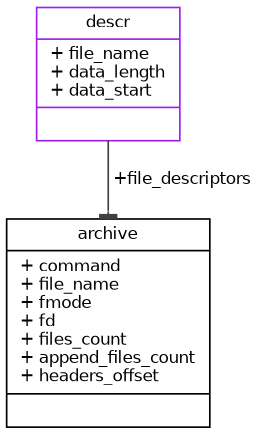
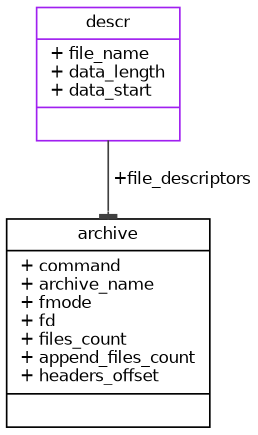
(70, 285) -> (87, 285)
